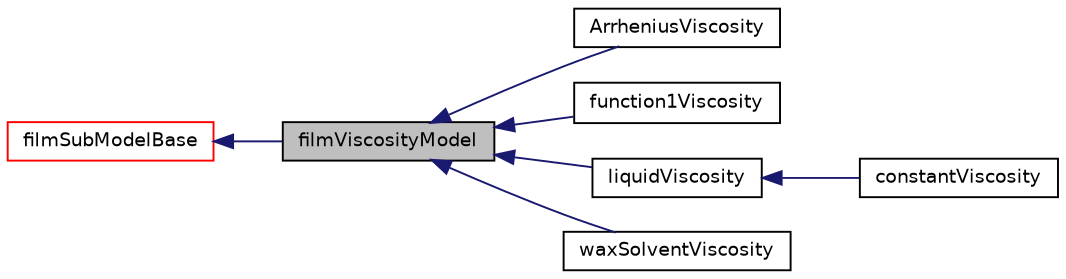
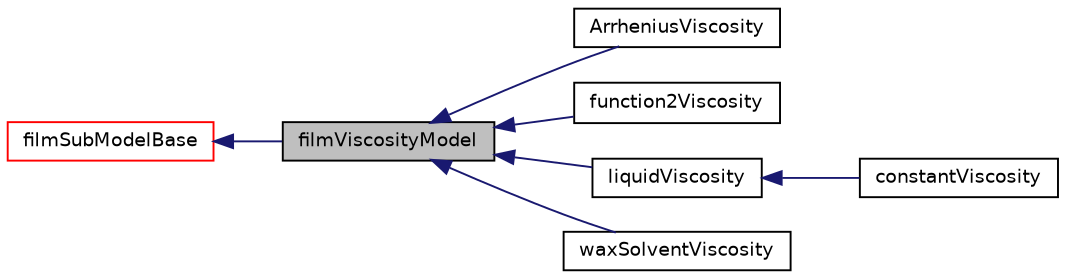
(677, 103) -> (677, 103)
